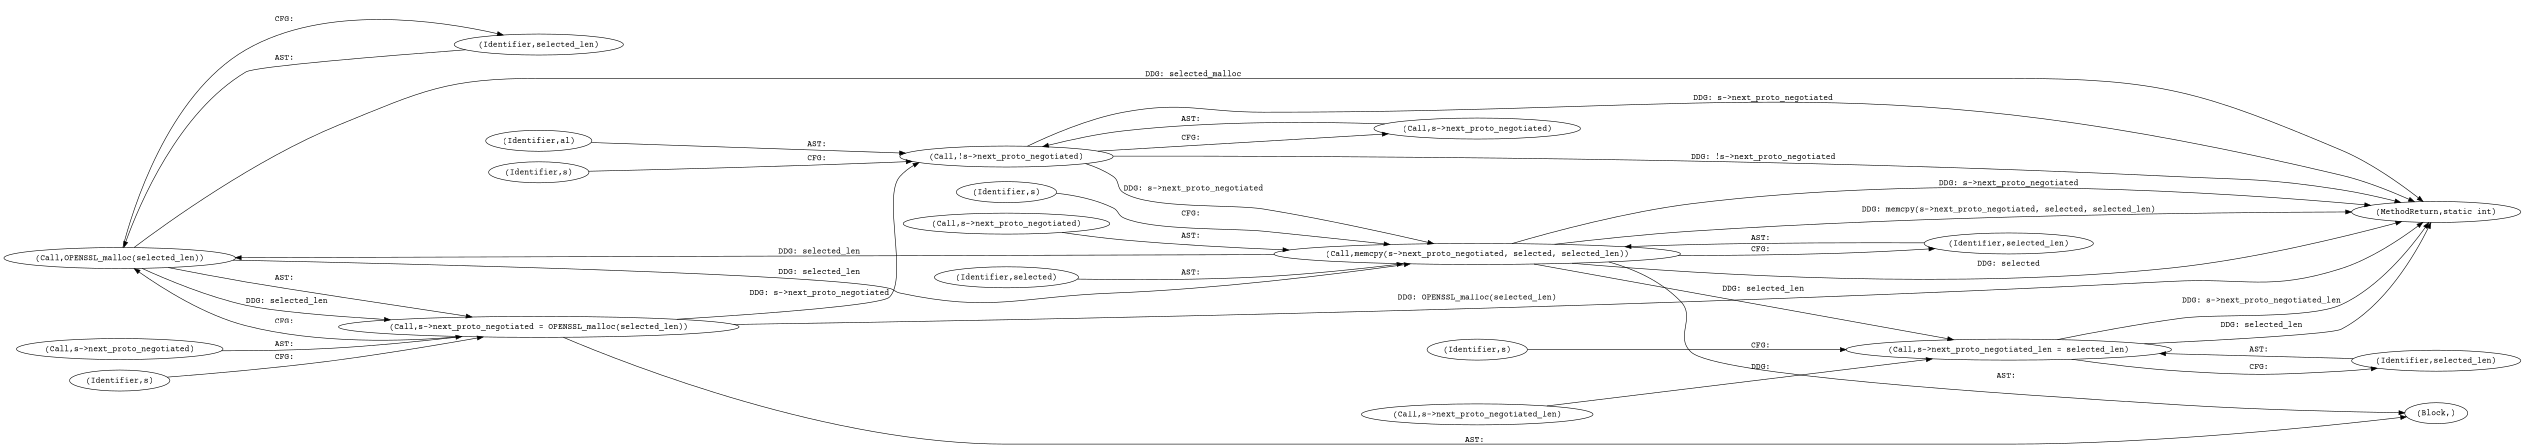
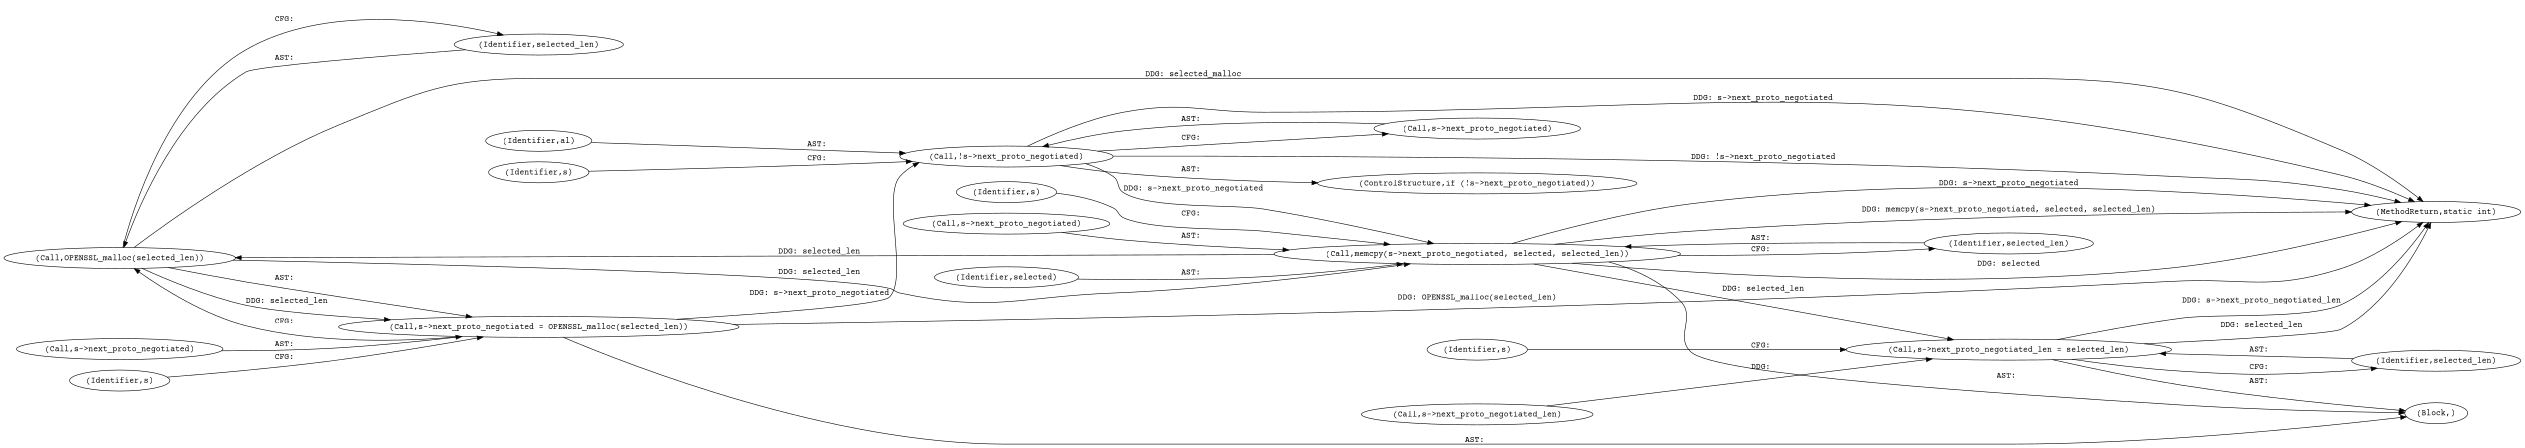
none -> (1477, 183)
none -> (2225, 391)
